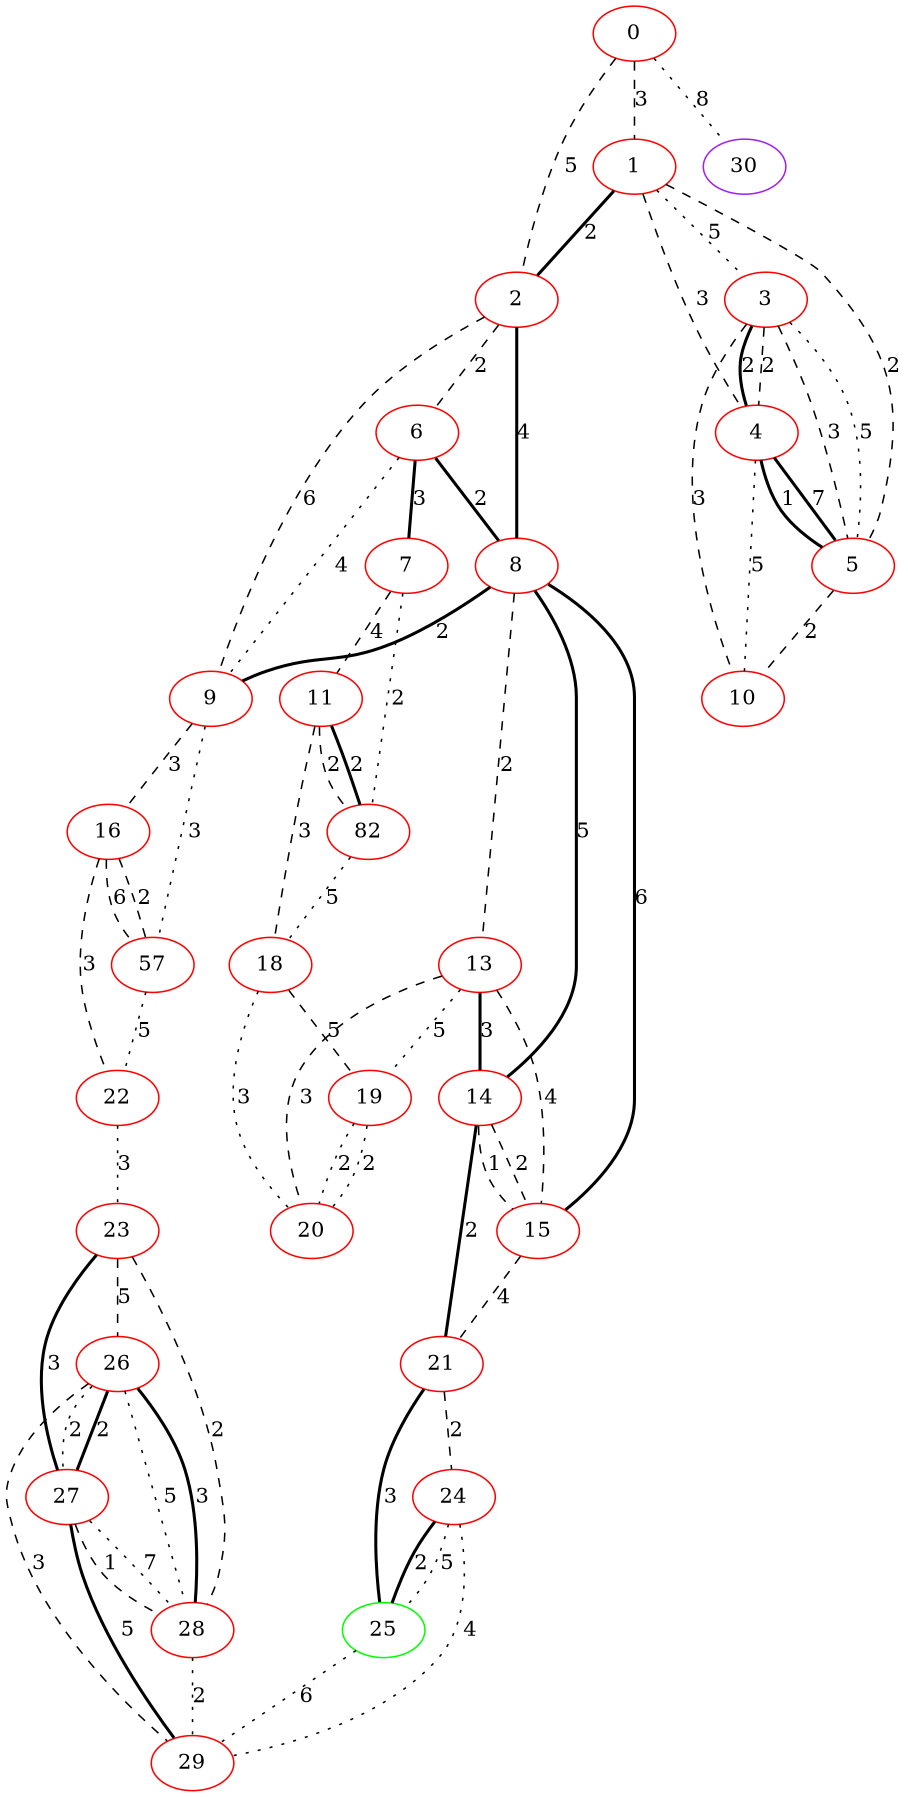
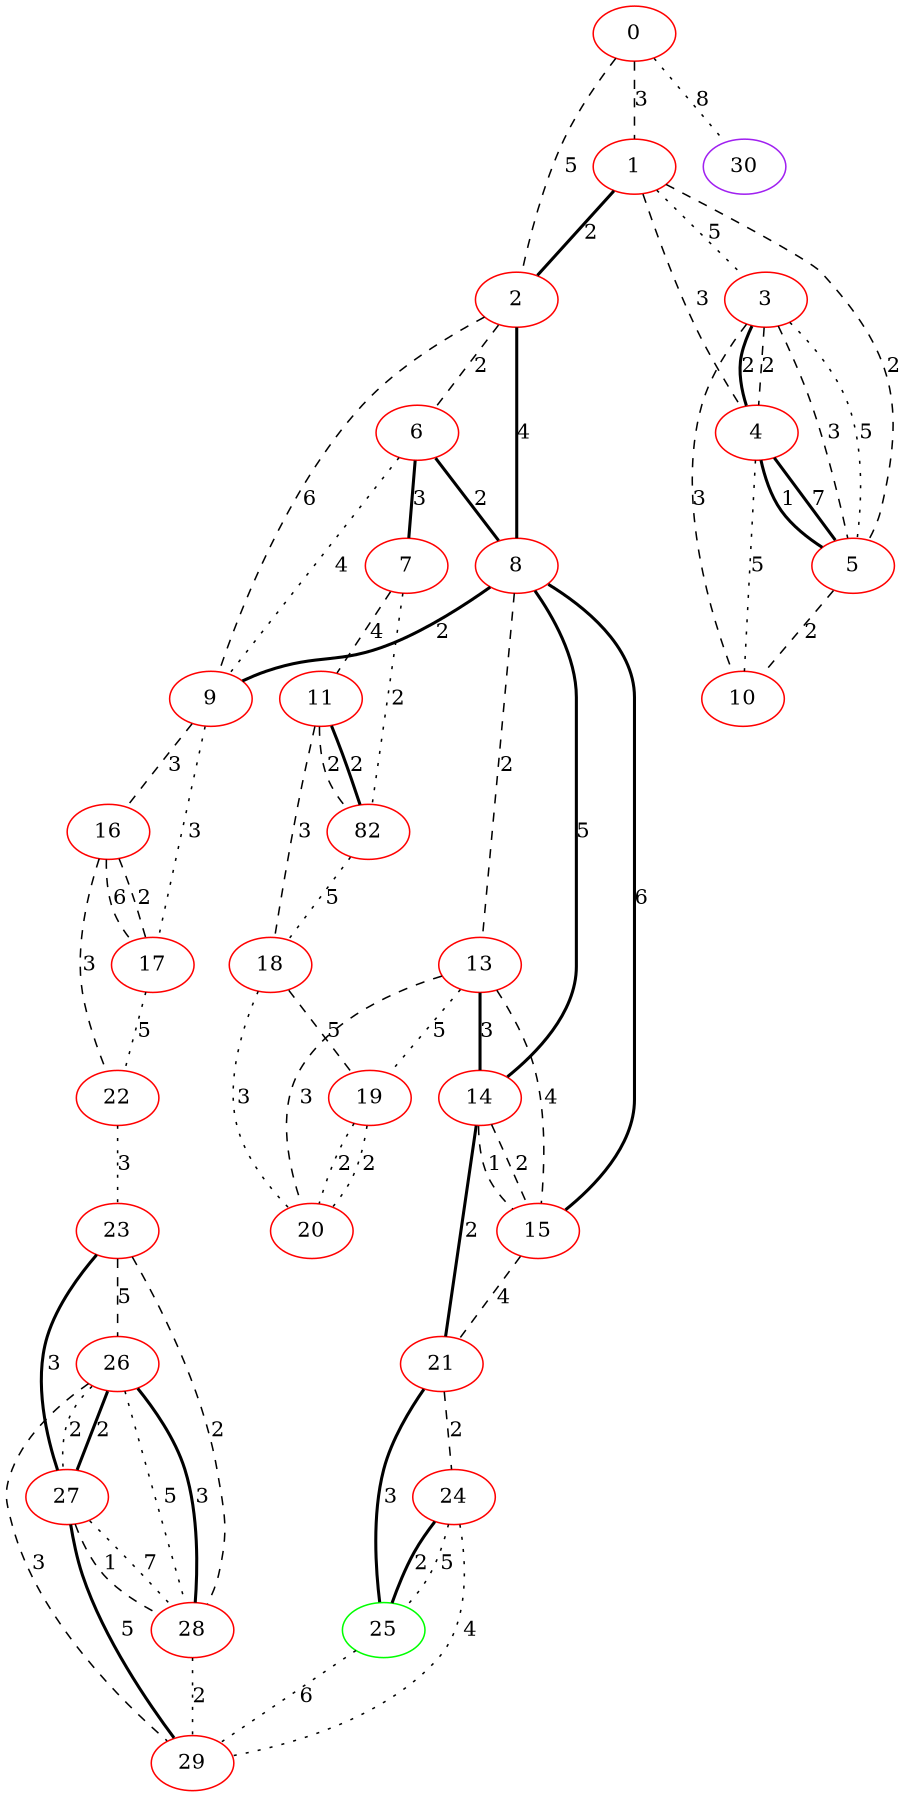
(153, 965) -> (153, 965)
